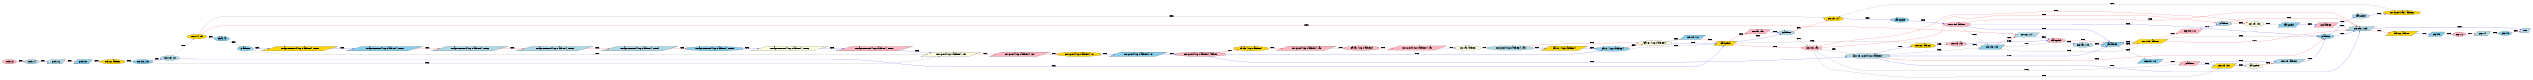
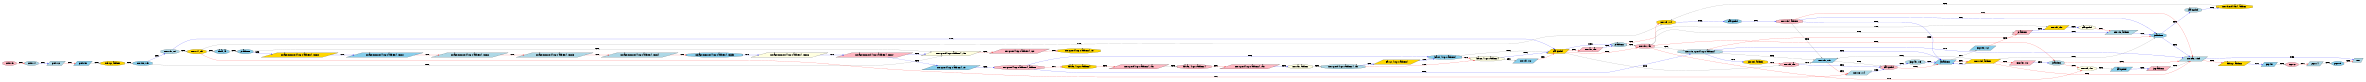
(1107, 54) -> (911, 61)
